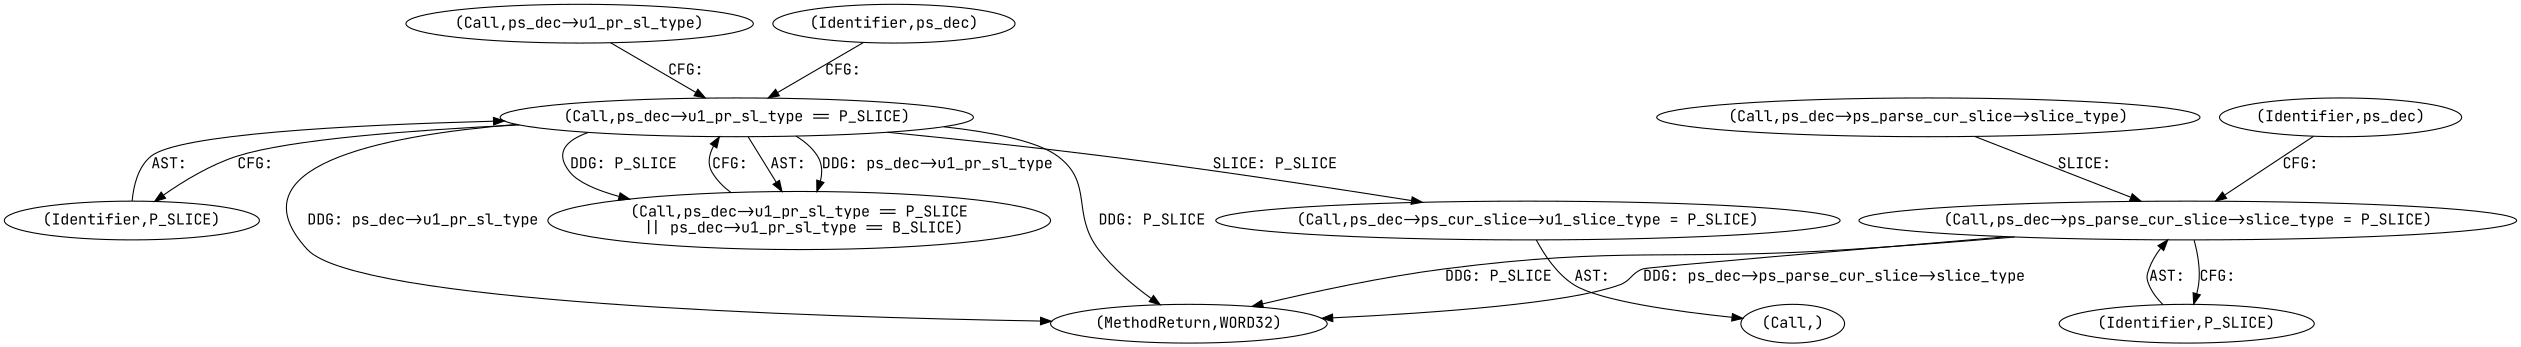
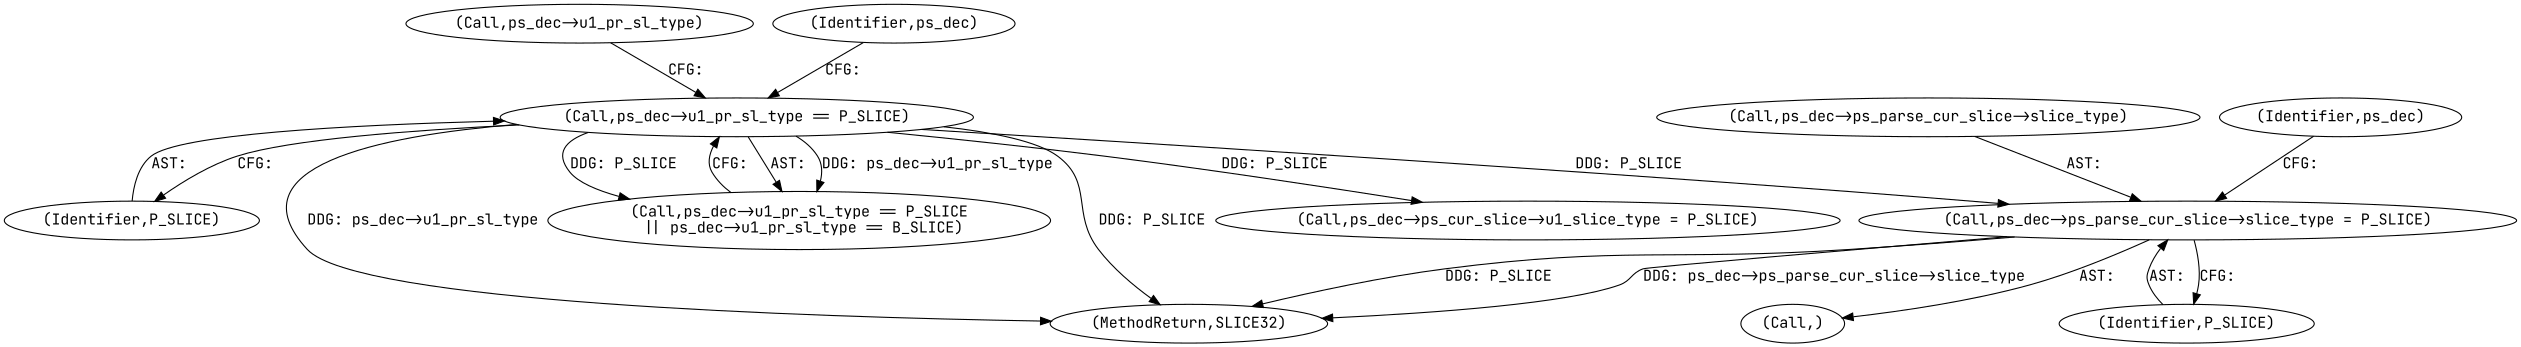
(1275, 164) -> (1275, 164)
none -> (1460, 164)
(2089, 164) -> (2089, 164)
(1623, 301) -> (2005, 291)
(1189, 324) -> (1189, 324)
